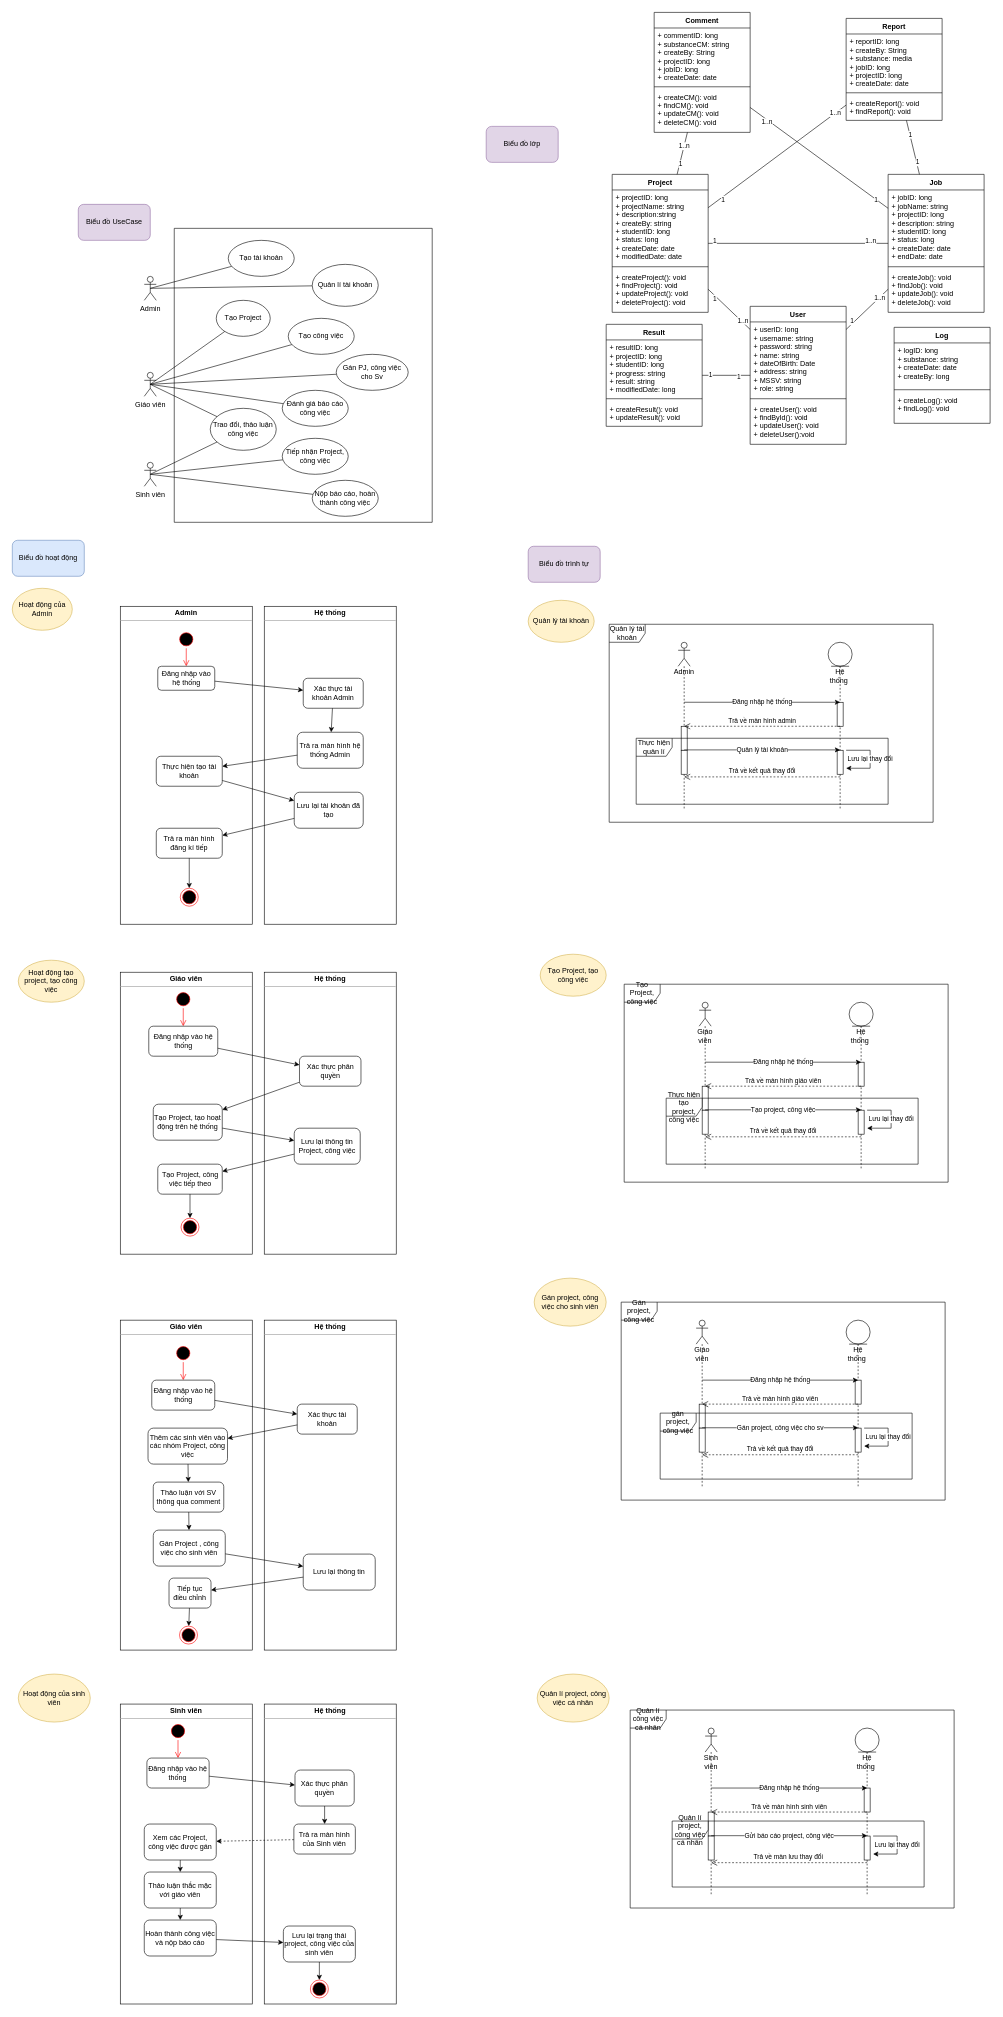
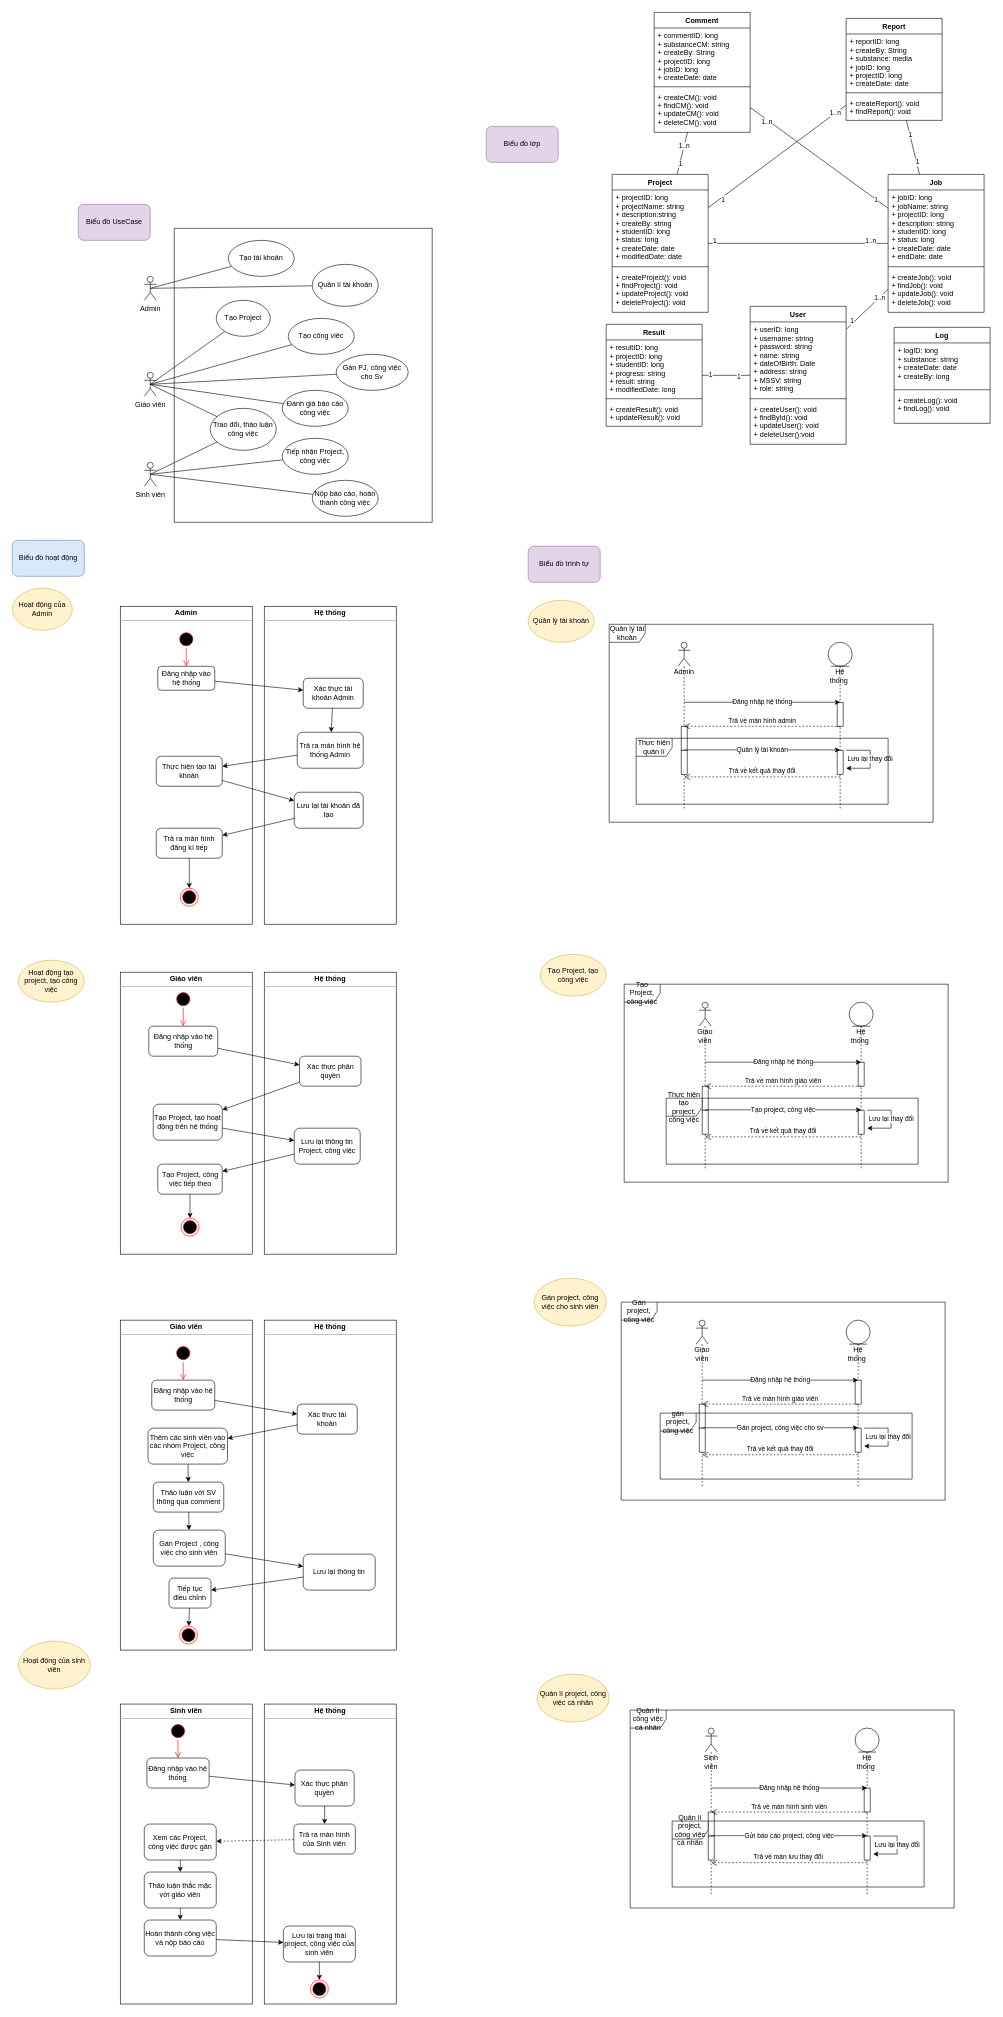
(727, 307) -> none
(54, 1698) -> (54, 1665)
